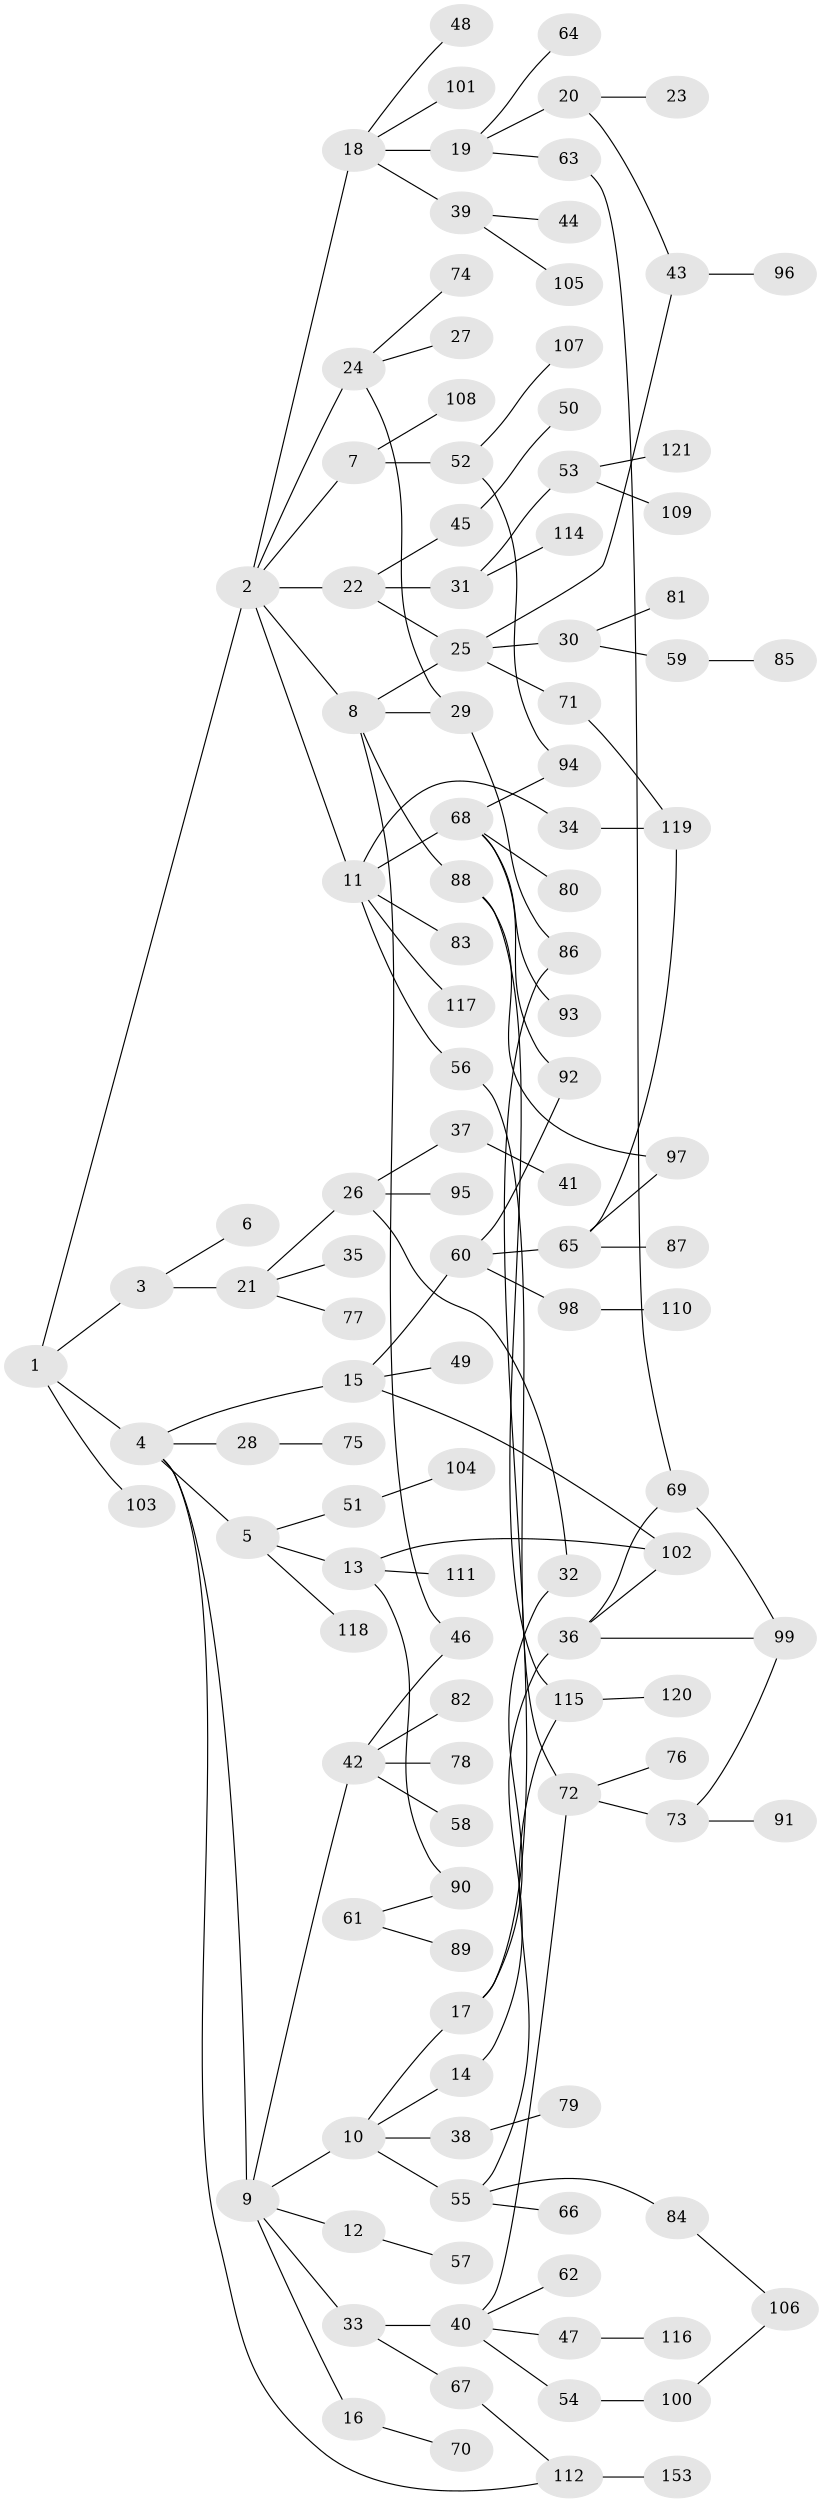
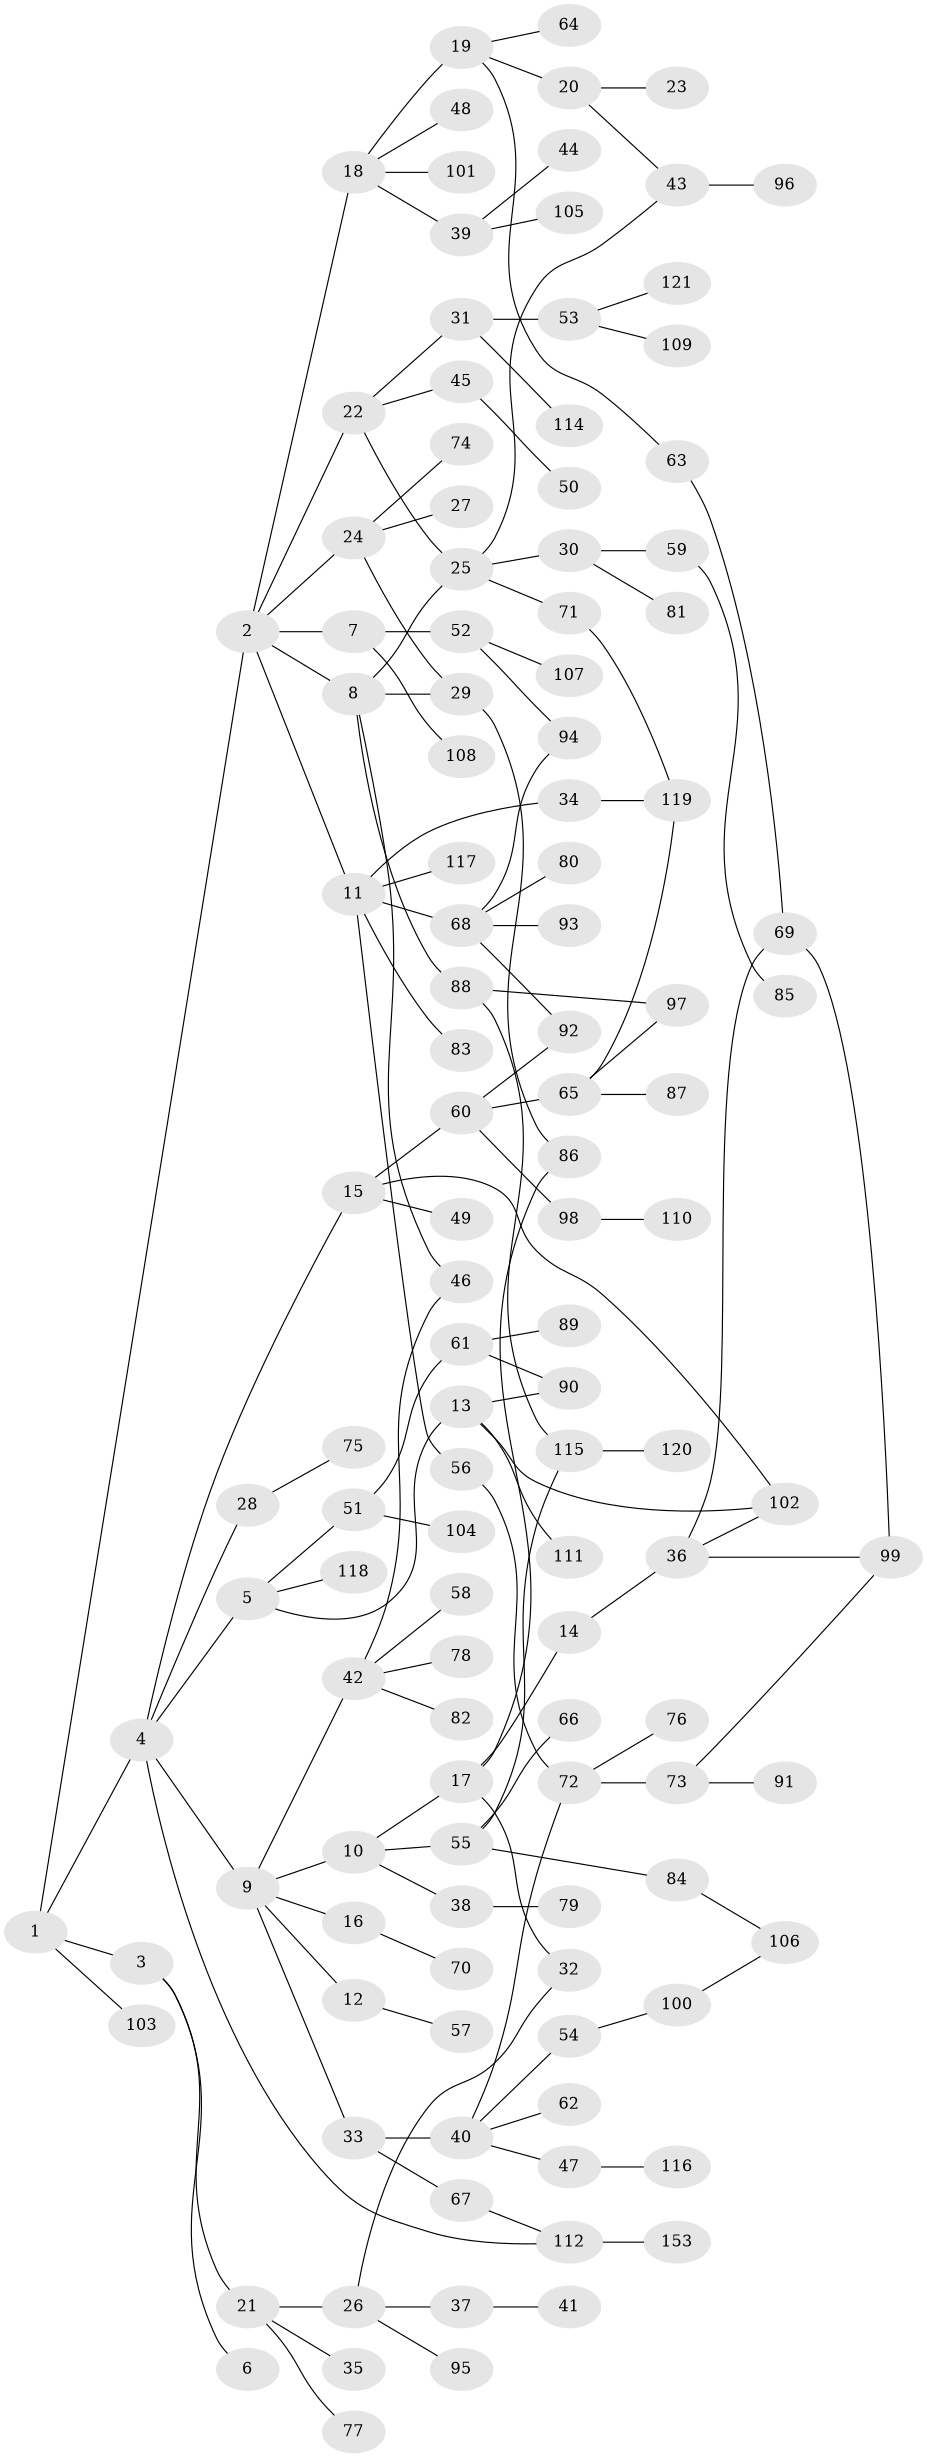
none -> (408, 1427)
(408, 2107) -> (514, 1722)
